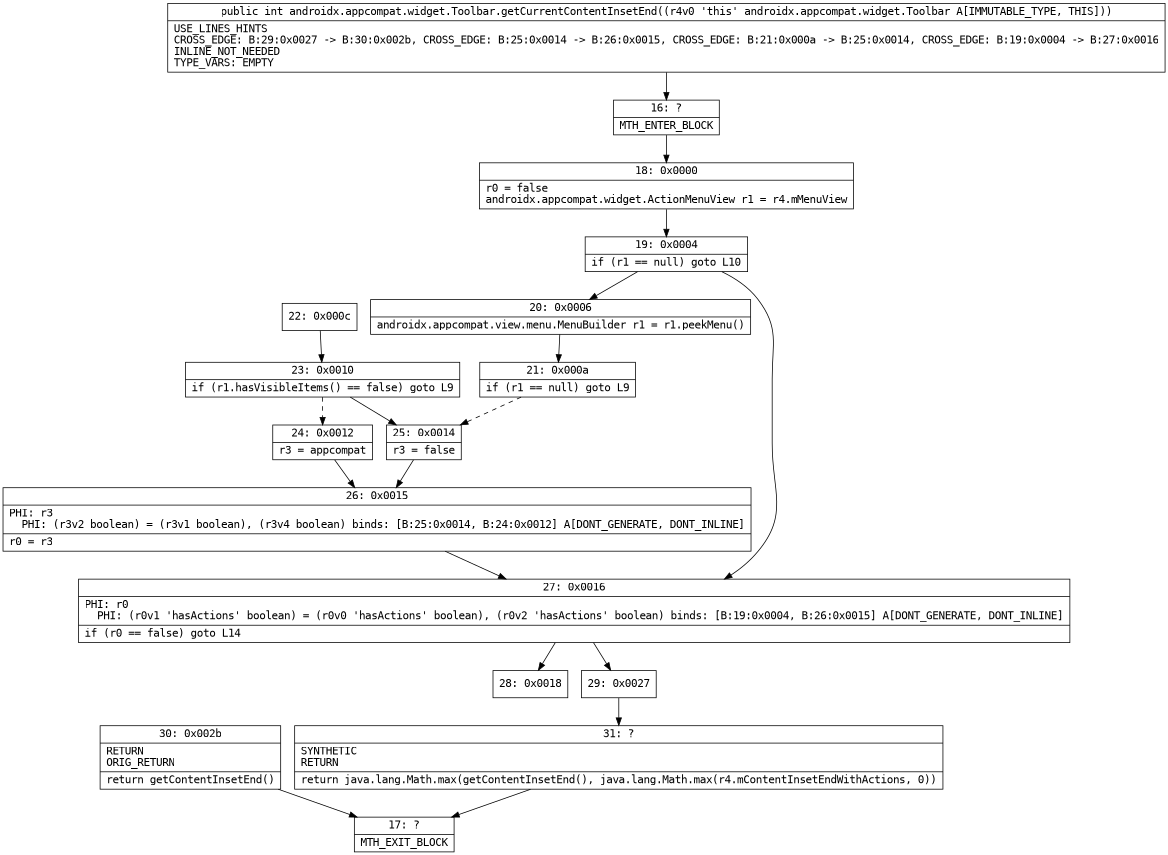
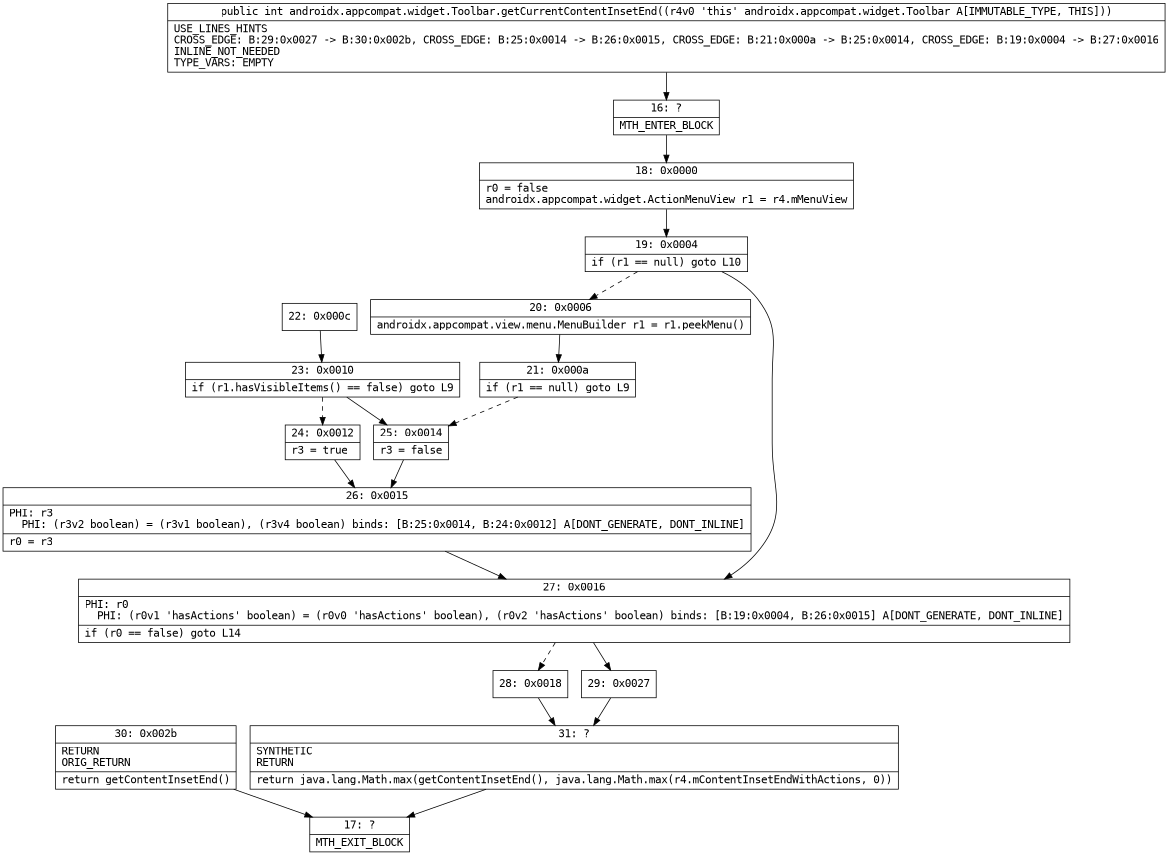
(617, 284) -> (617, 284)
(323, 451) -> (320, 451)
(549, 653) -> (549, 653)
none -> (545, 708)
